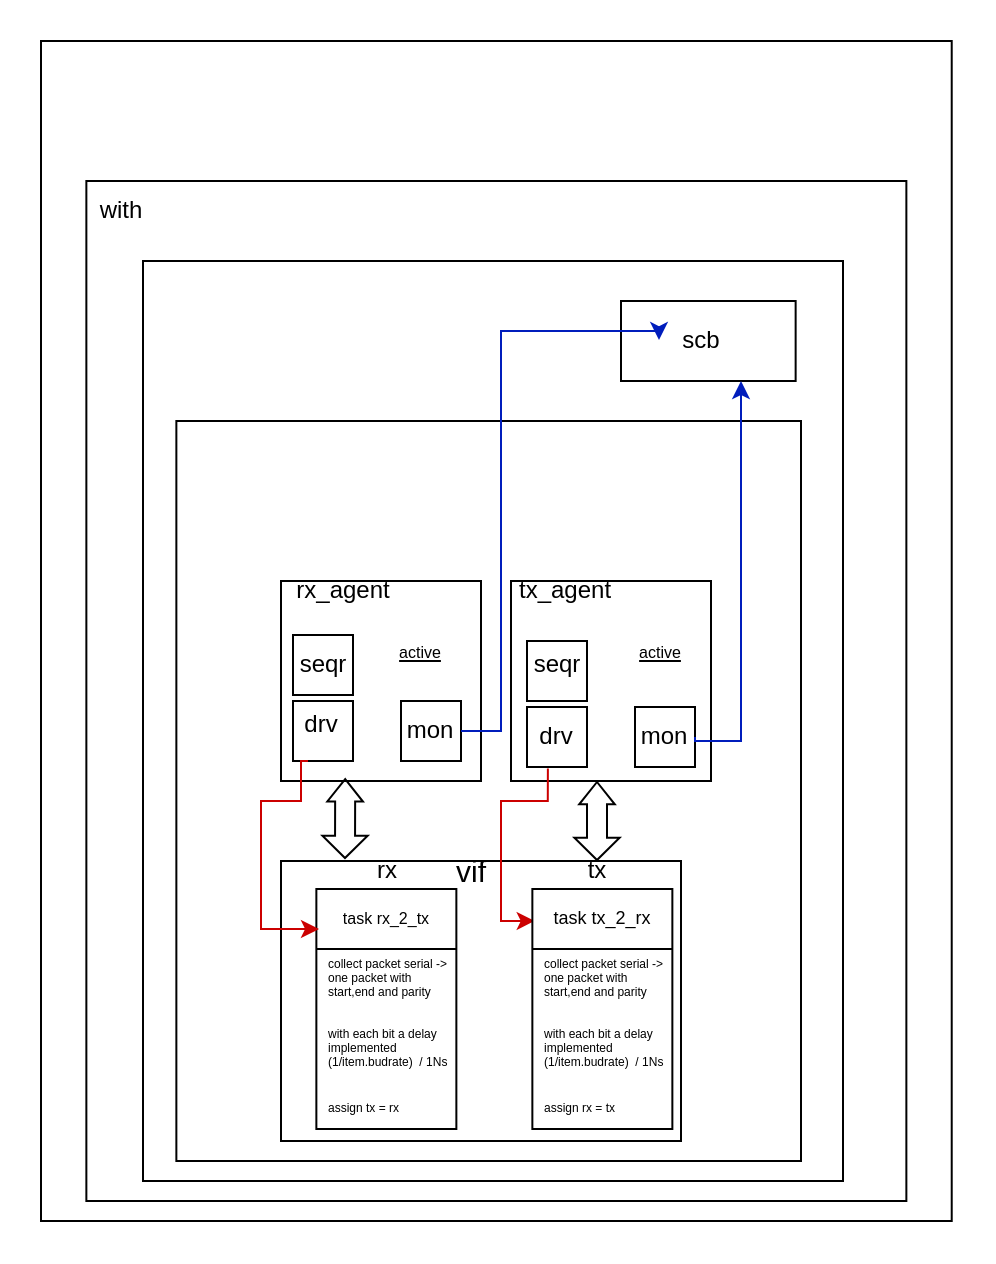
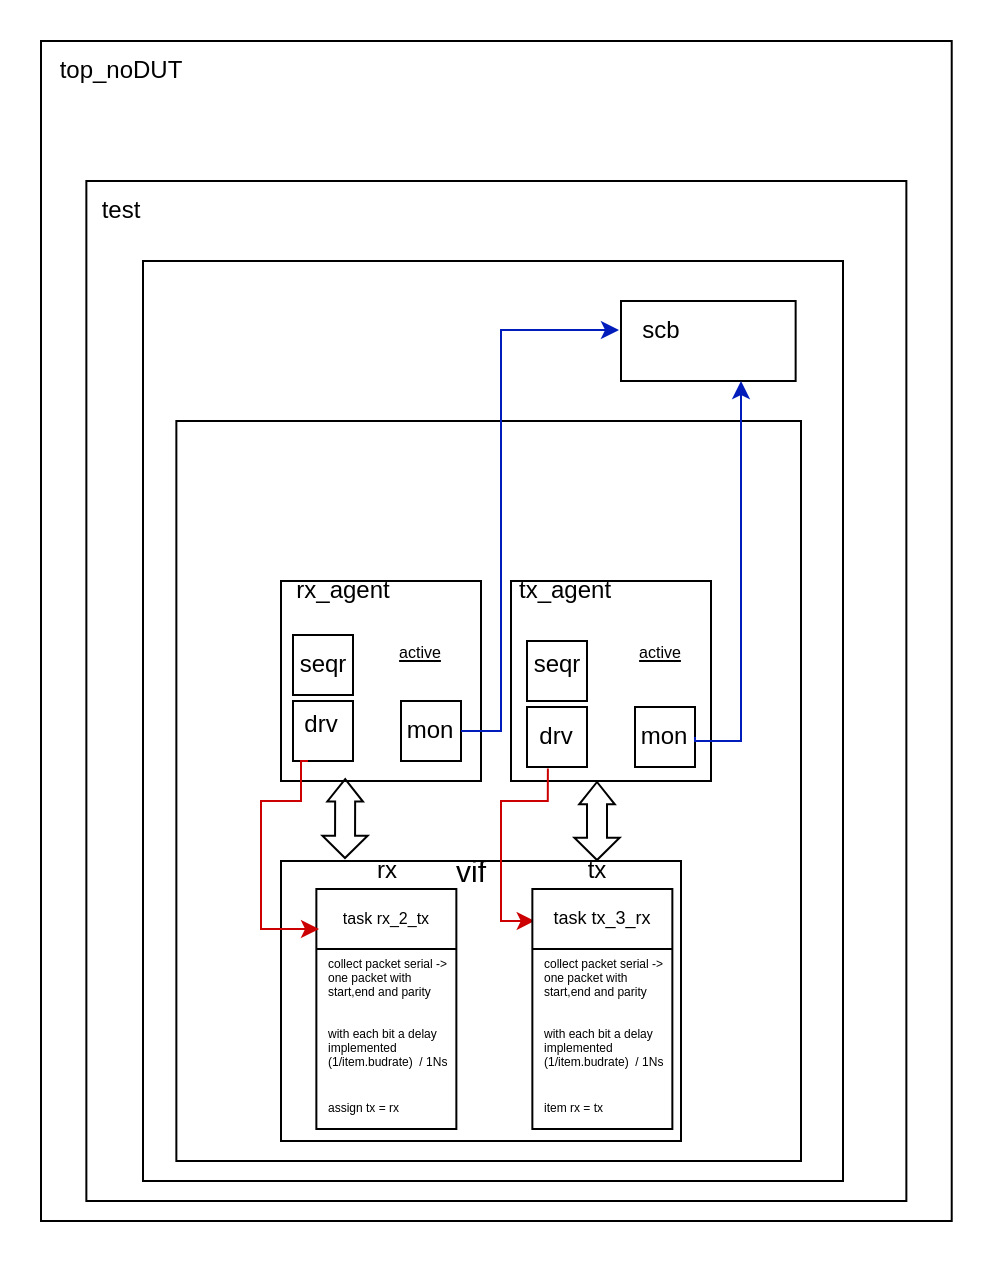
none -> (121, 71)
(122, 211) -> (122, 211)
(701, 341) -> (661, 331)
(603, 919) -> (603, 919)
(586, 1109) -> (579, 1109)
